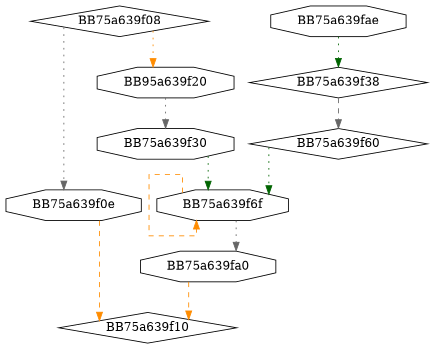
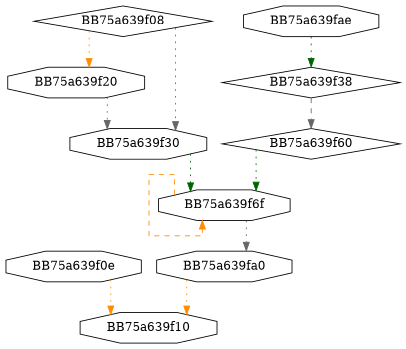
(166, 83) -> (76, 83)
(64, 104) -> (176, 75)
(99, 266) -> (111, 293)
(189, 296) -> (187, 293)
(148, 328) -> (149, 328)
